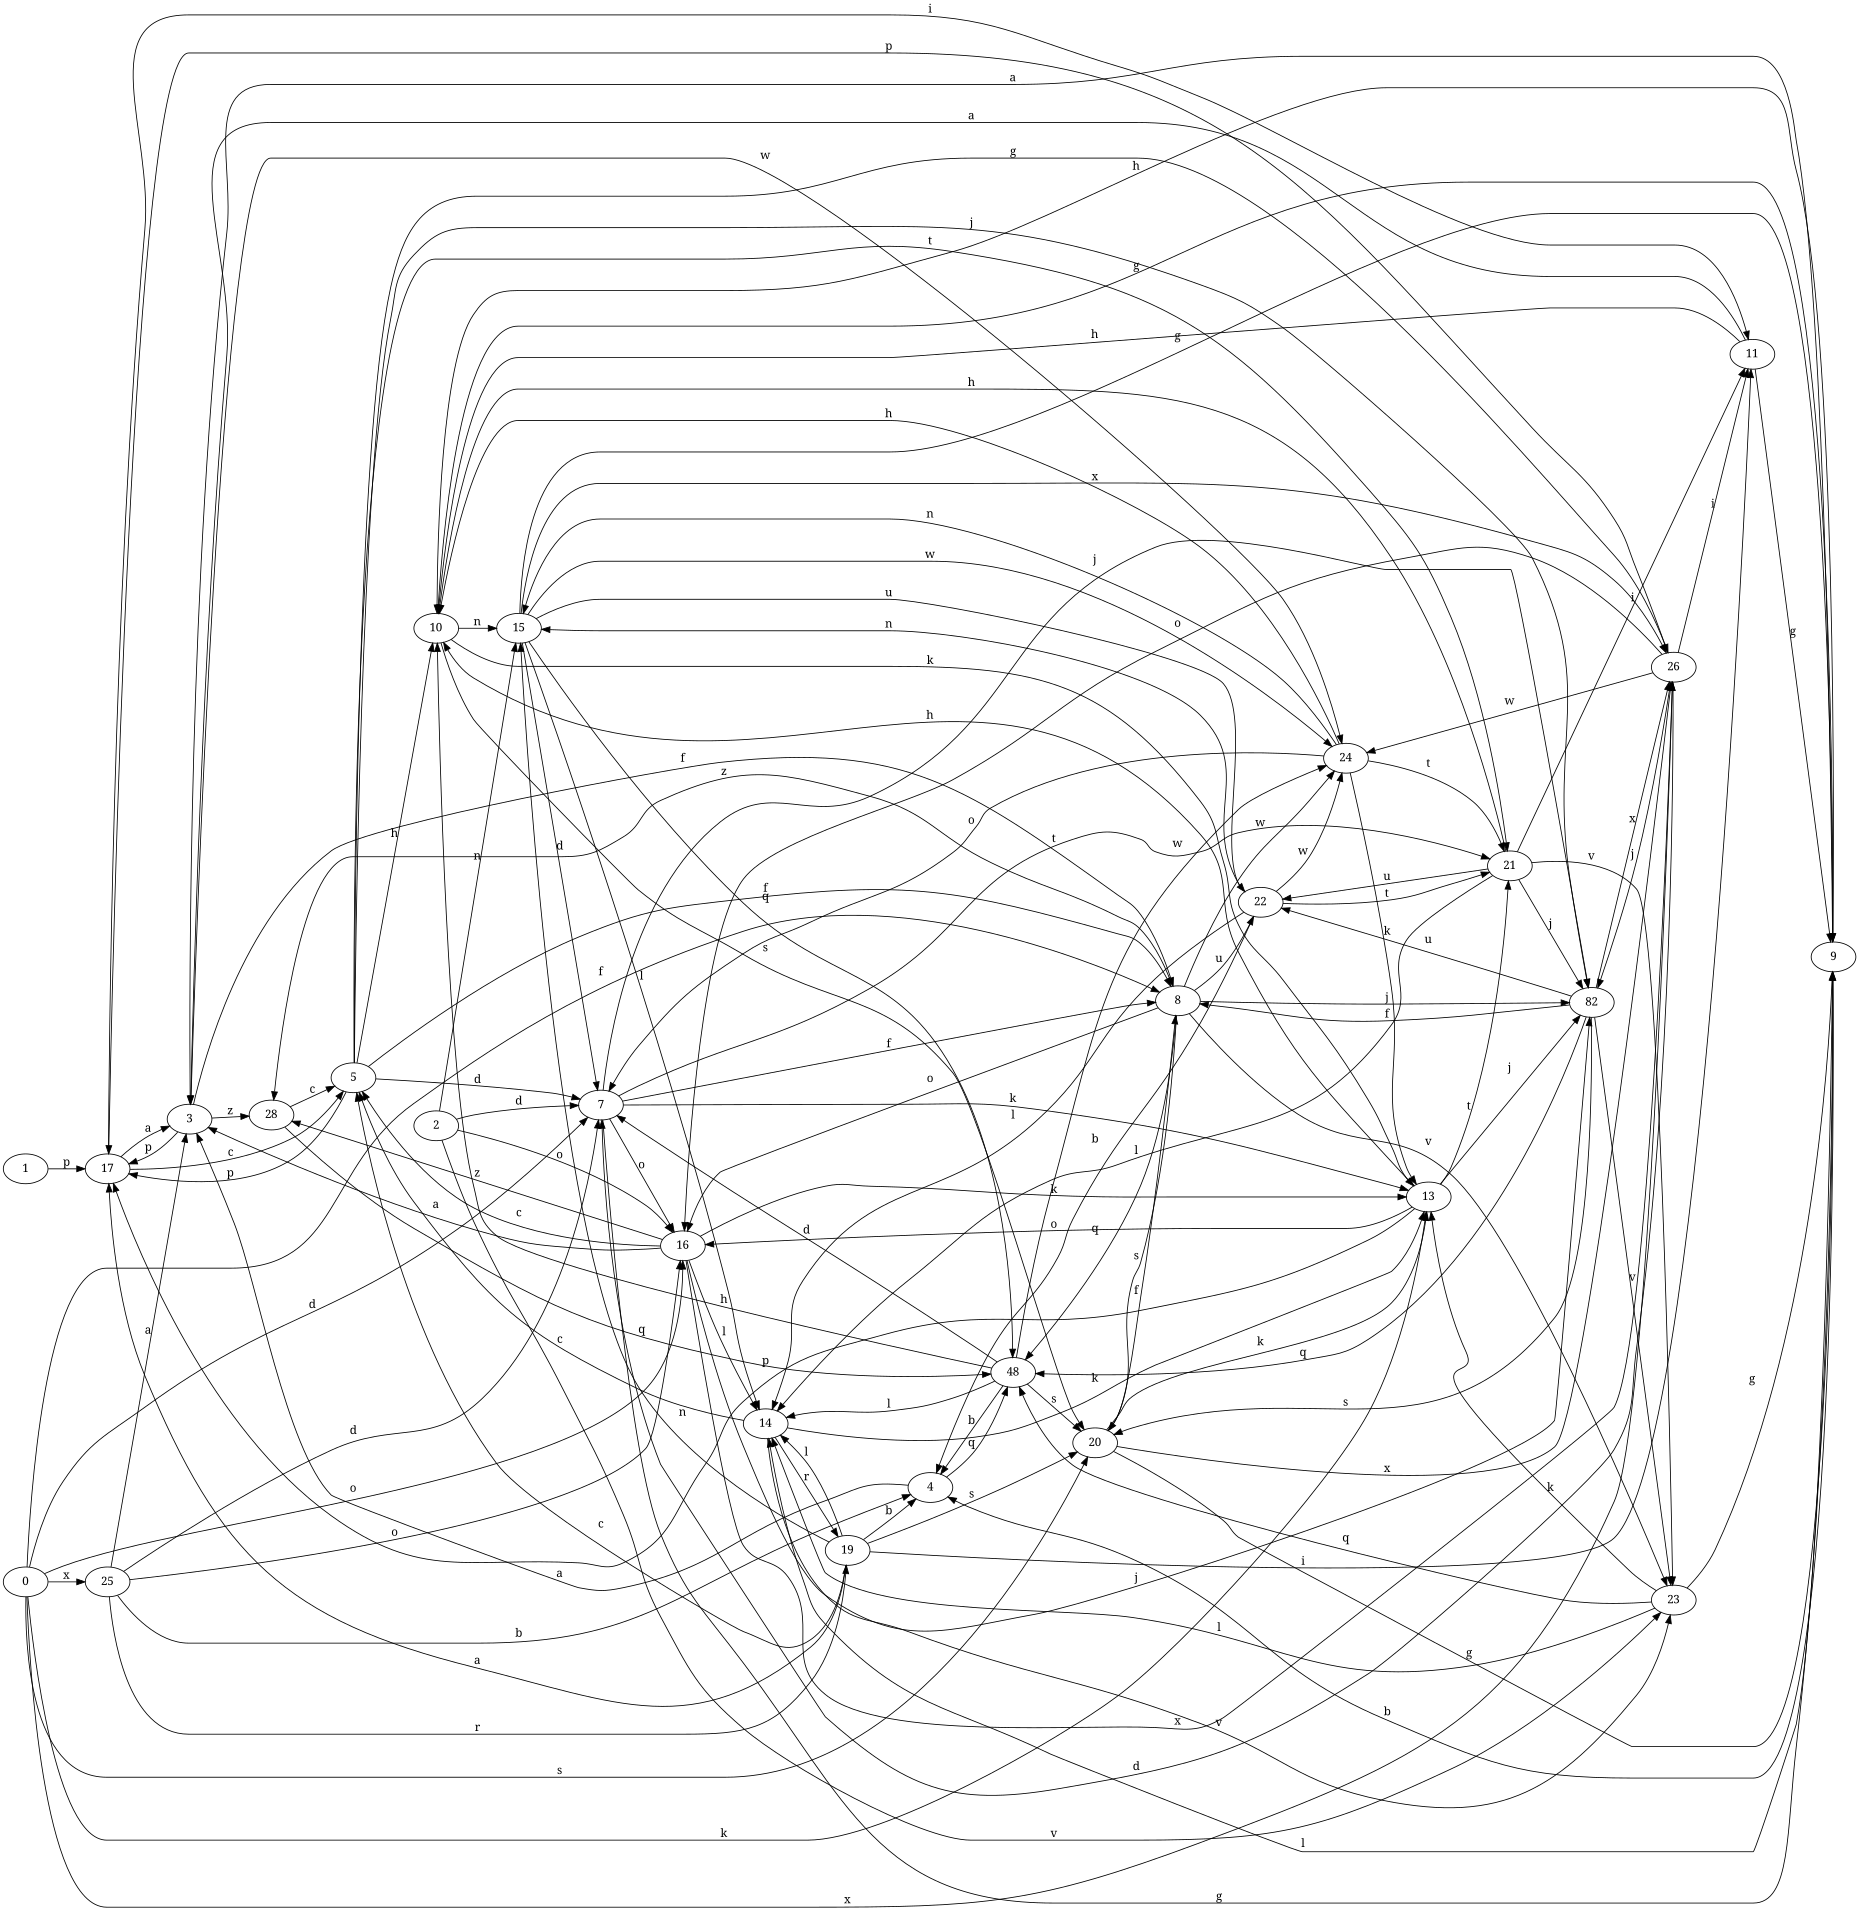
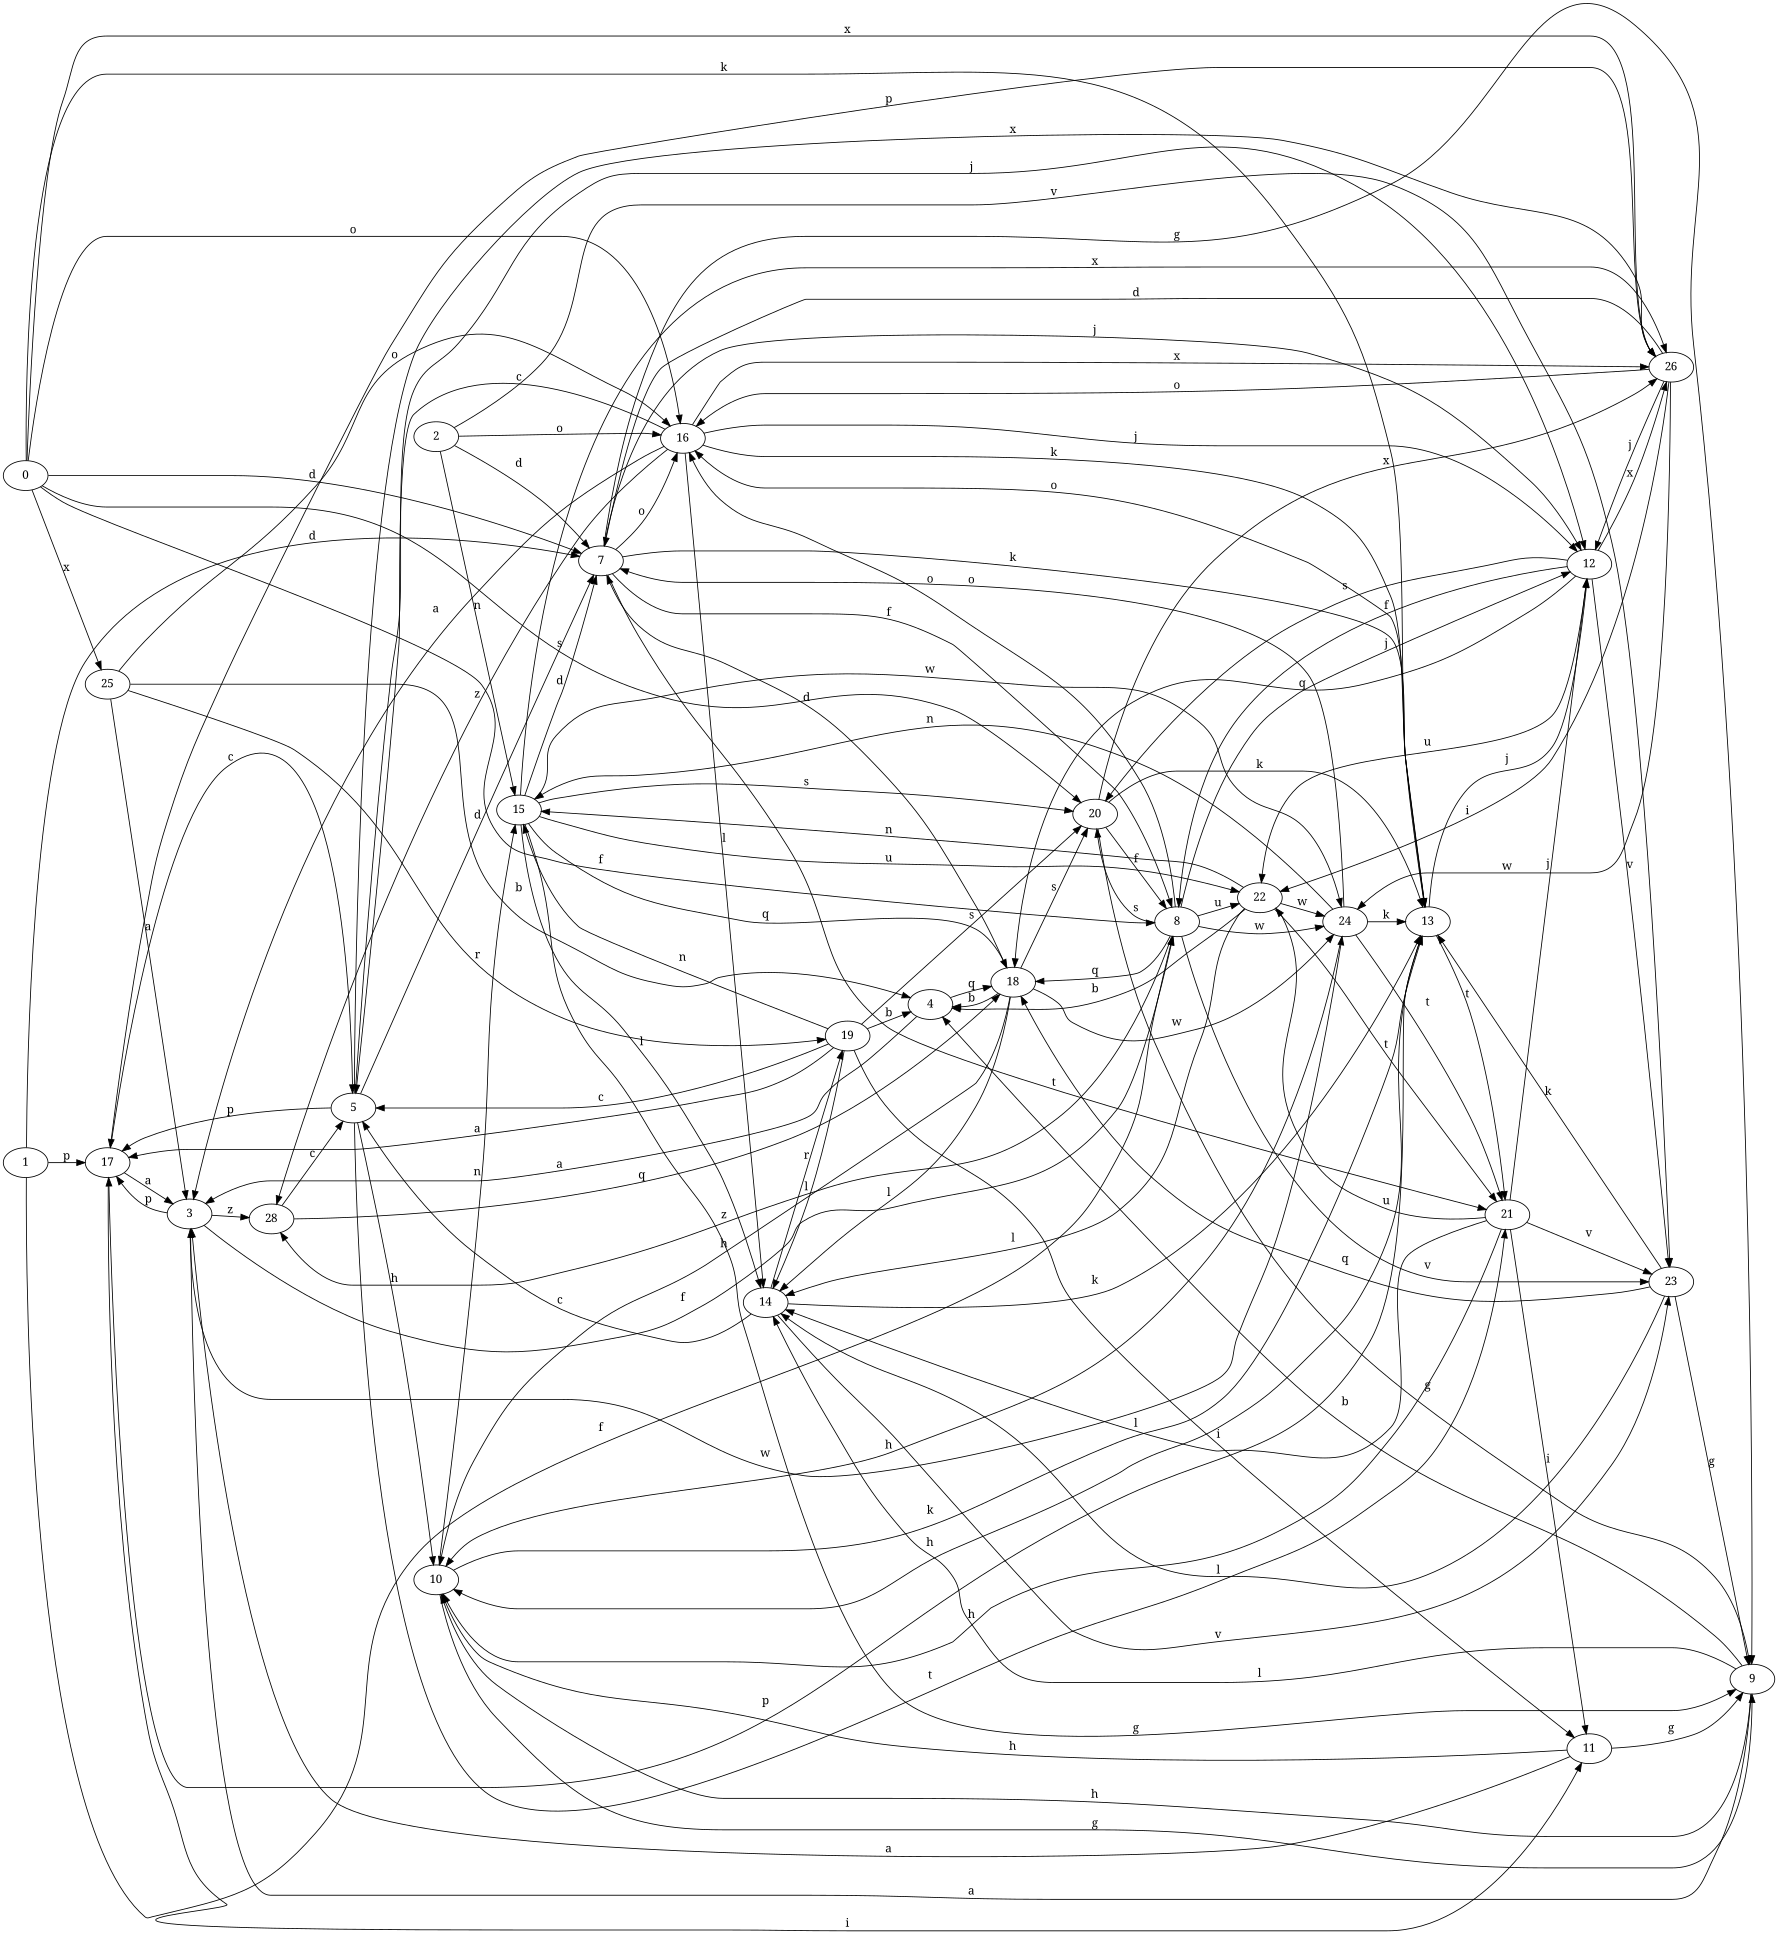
(1013, 152) -> (1013, 130)
(1712, 515) -> (1577, 715)
(759, 897) -> (371, 1651)
(821, 990) -> (802, 788)
(1592, 1002) -> (1589, 564)
(1013, 1372) -> (1013, 982)
(438, 1426) -> (82, 670)
